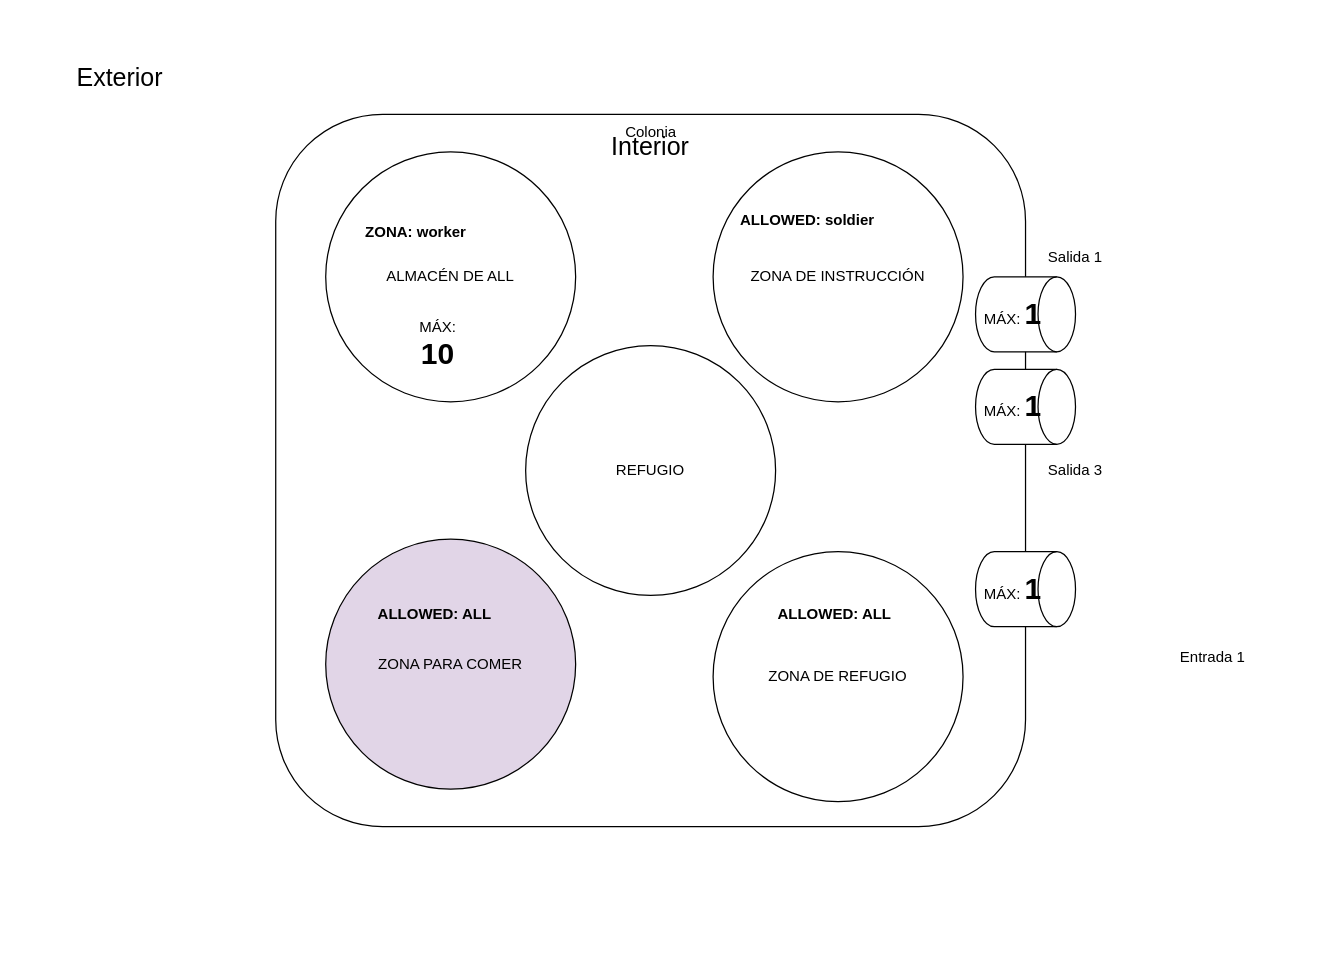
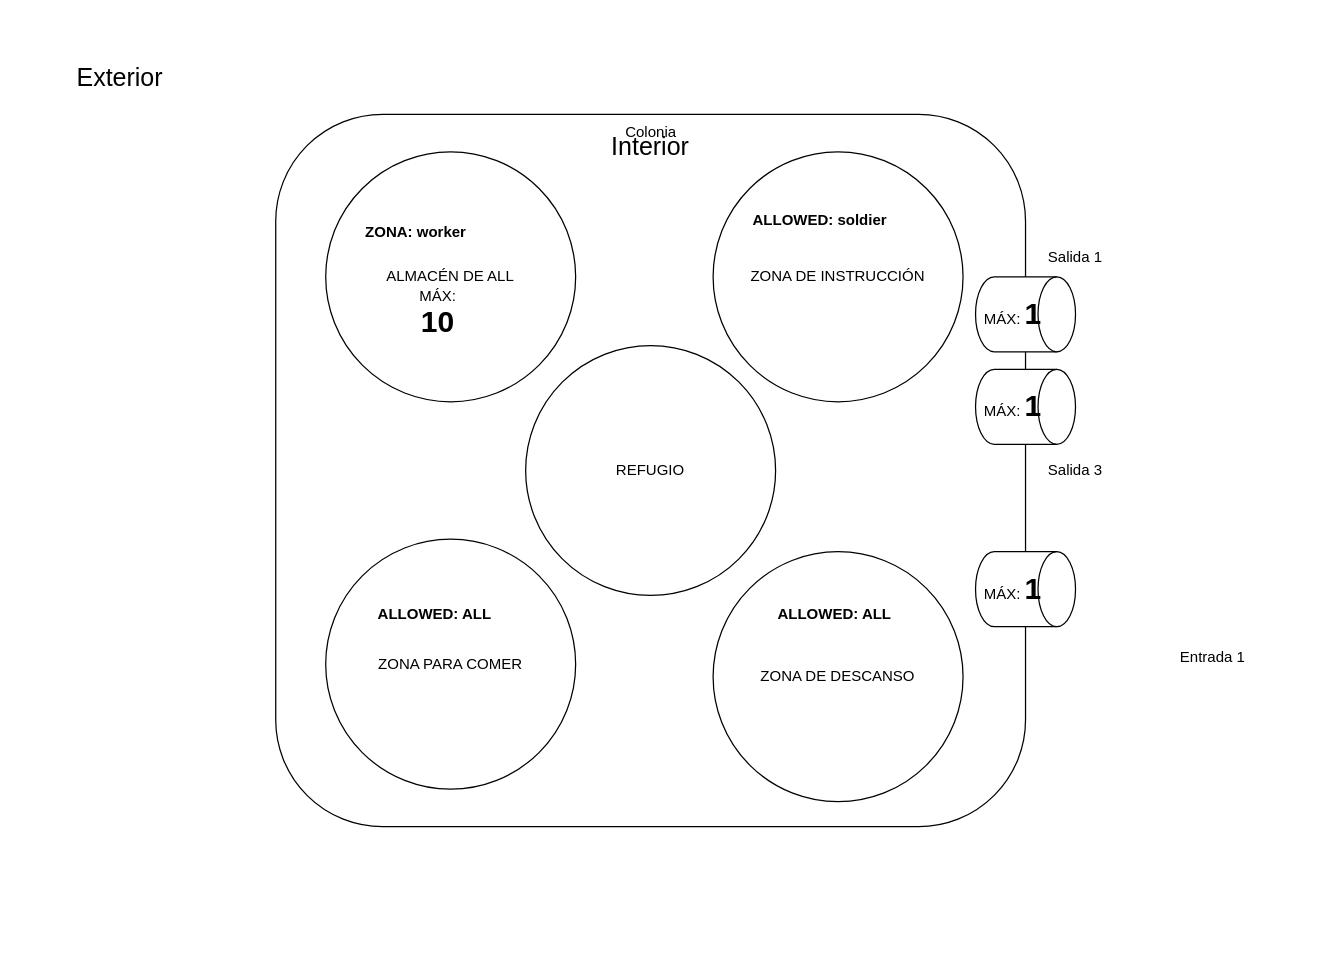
(838, 221) -> (851, 221)
(438, 346) -> (438, 314)
(451, 664) -> (451, 664)
(838, 677) -> (838, 677)
